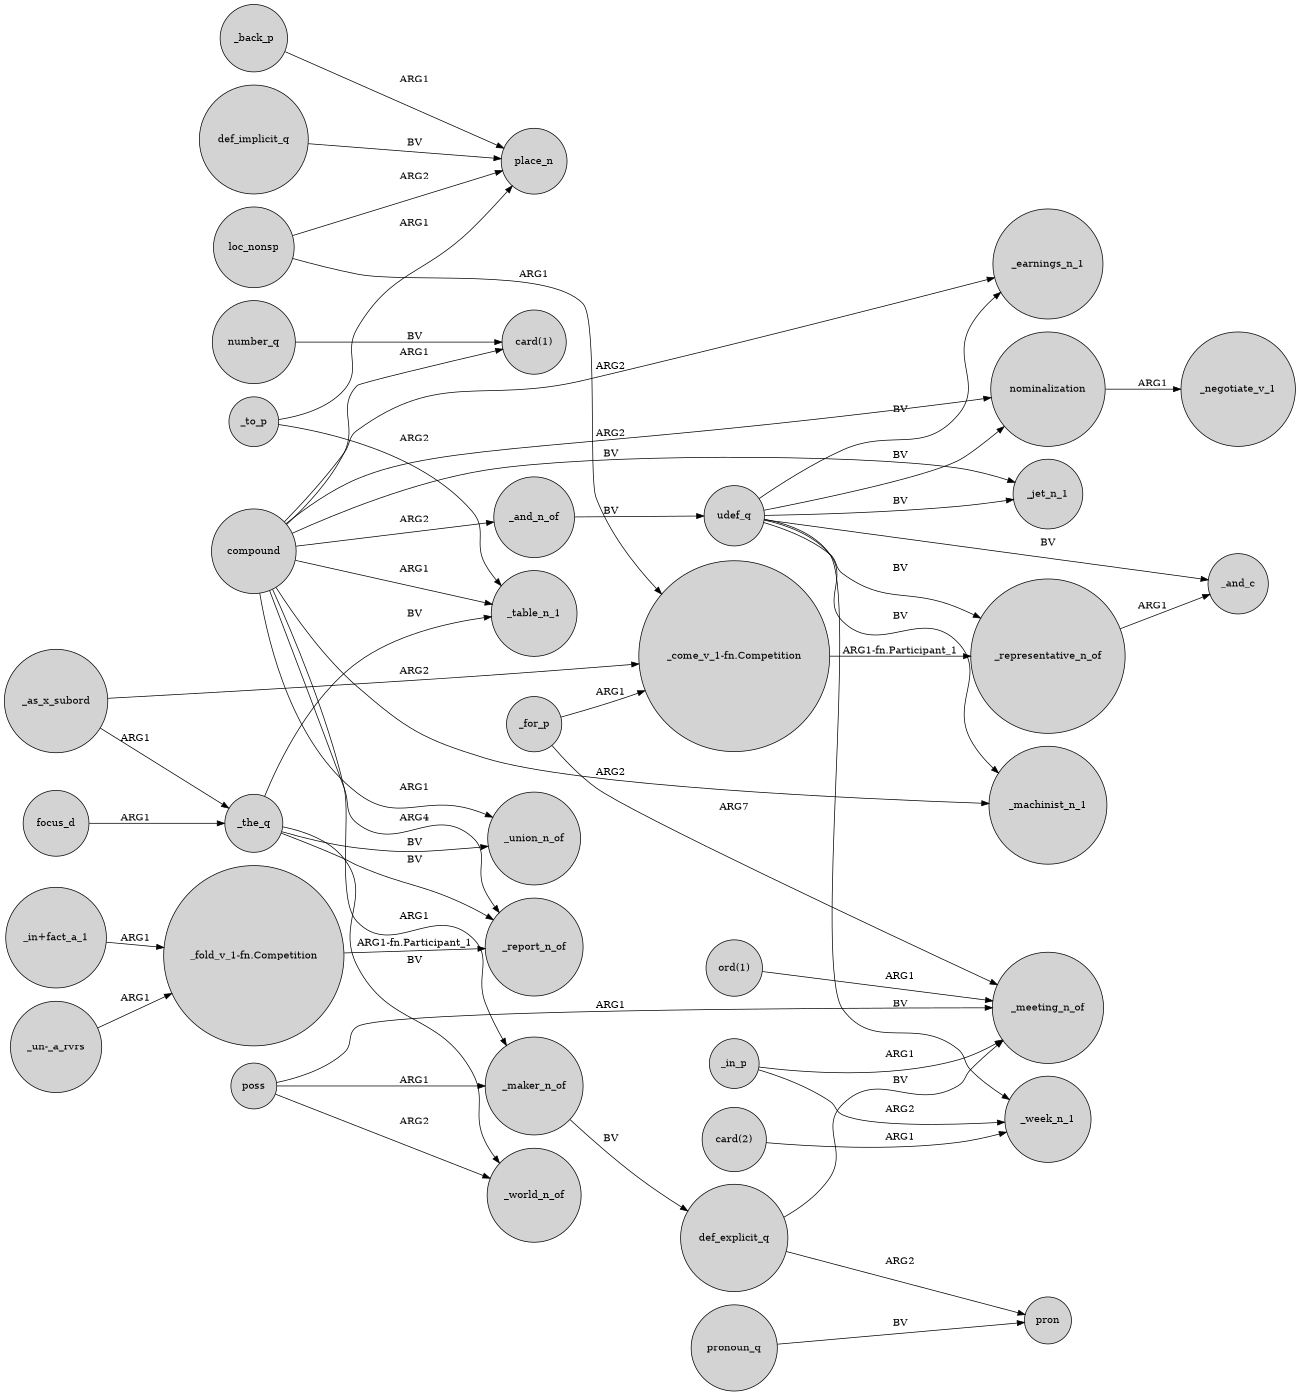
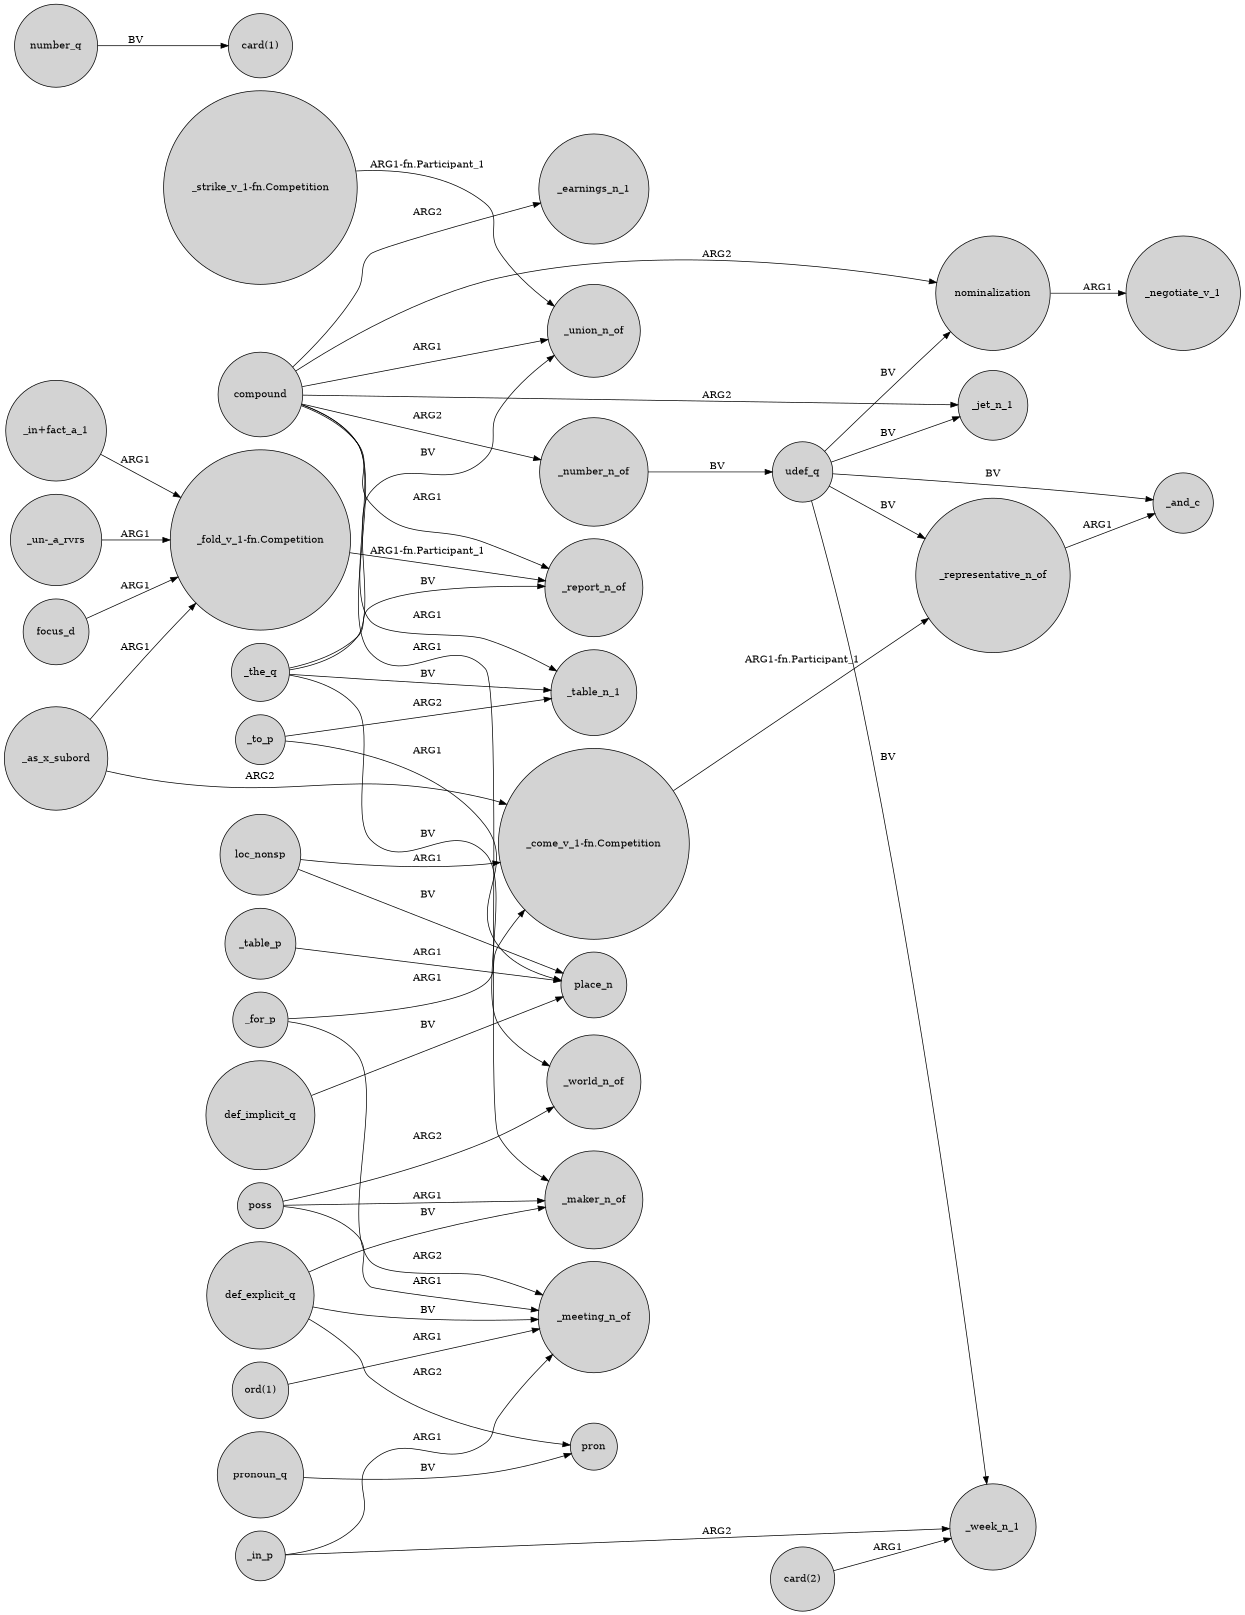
(254, 38) -> (260, 944)
(415, 177) -> (428, 895)
none -> (260, 188)
(351, 394) -> none
(920, 438) -> none
(611, 454) -> (717, 396)
(534, 517) -> (594, 472)
(161, 766) -> (140, 663)
(1048, 805) -> none
(734, 807) -> (428, 1256)
(415, 818) -> (428, 498)
(153, 823) -> (129, 599)
(624, 1166) -> (422, 1233)
